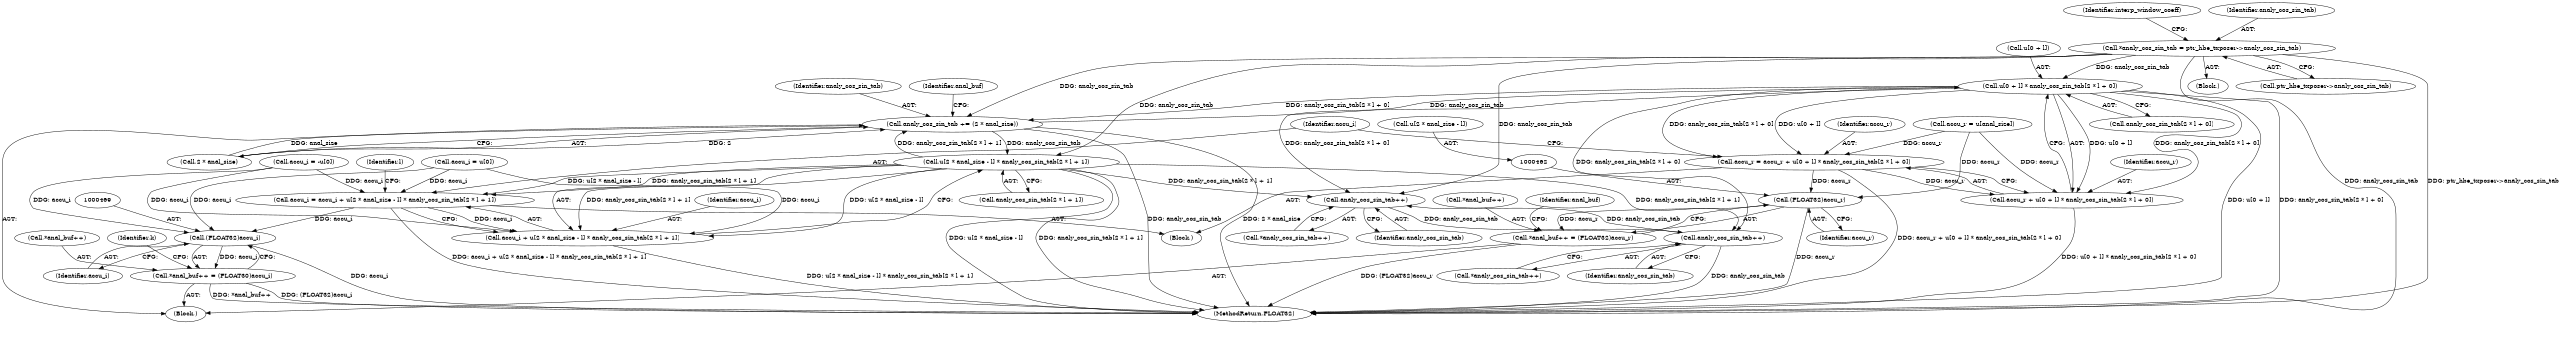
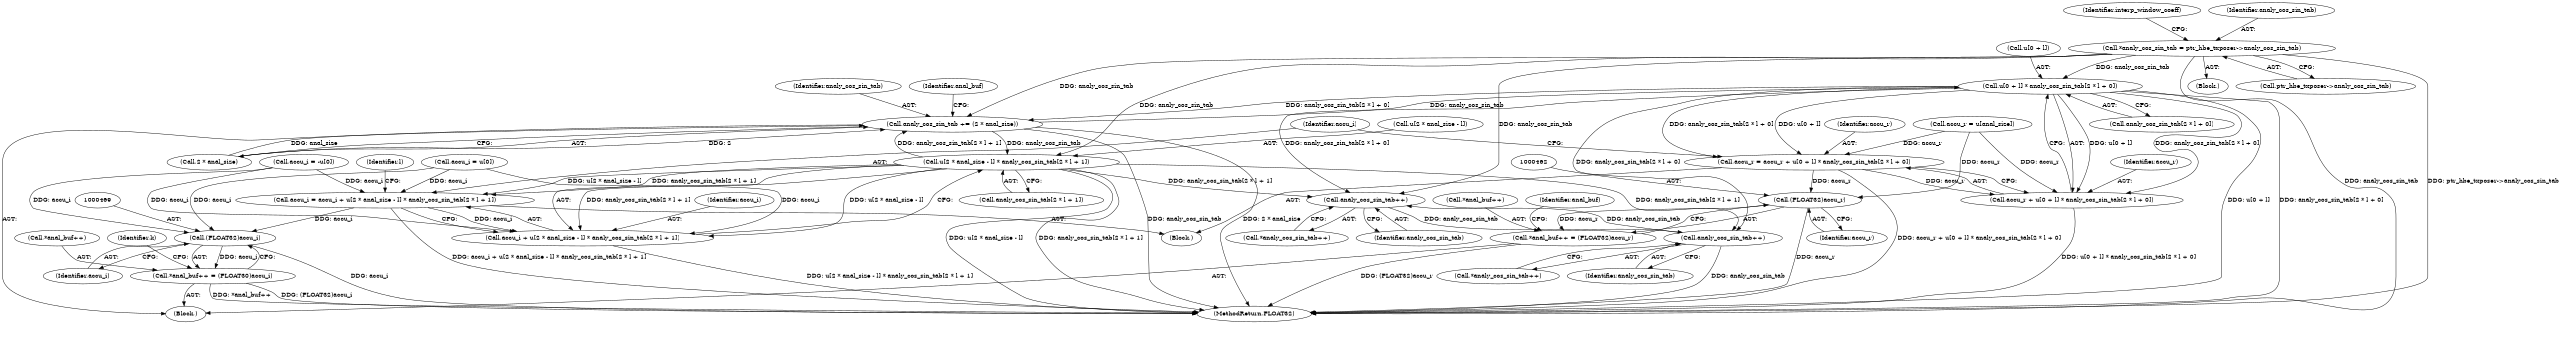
(1466, 154) -> (1235, 142)
